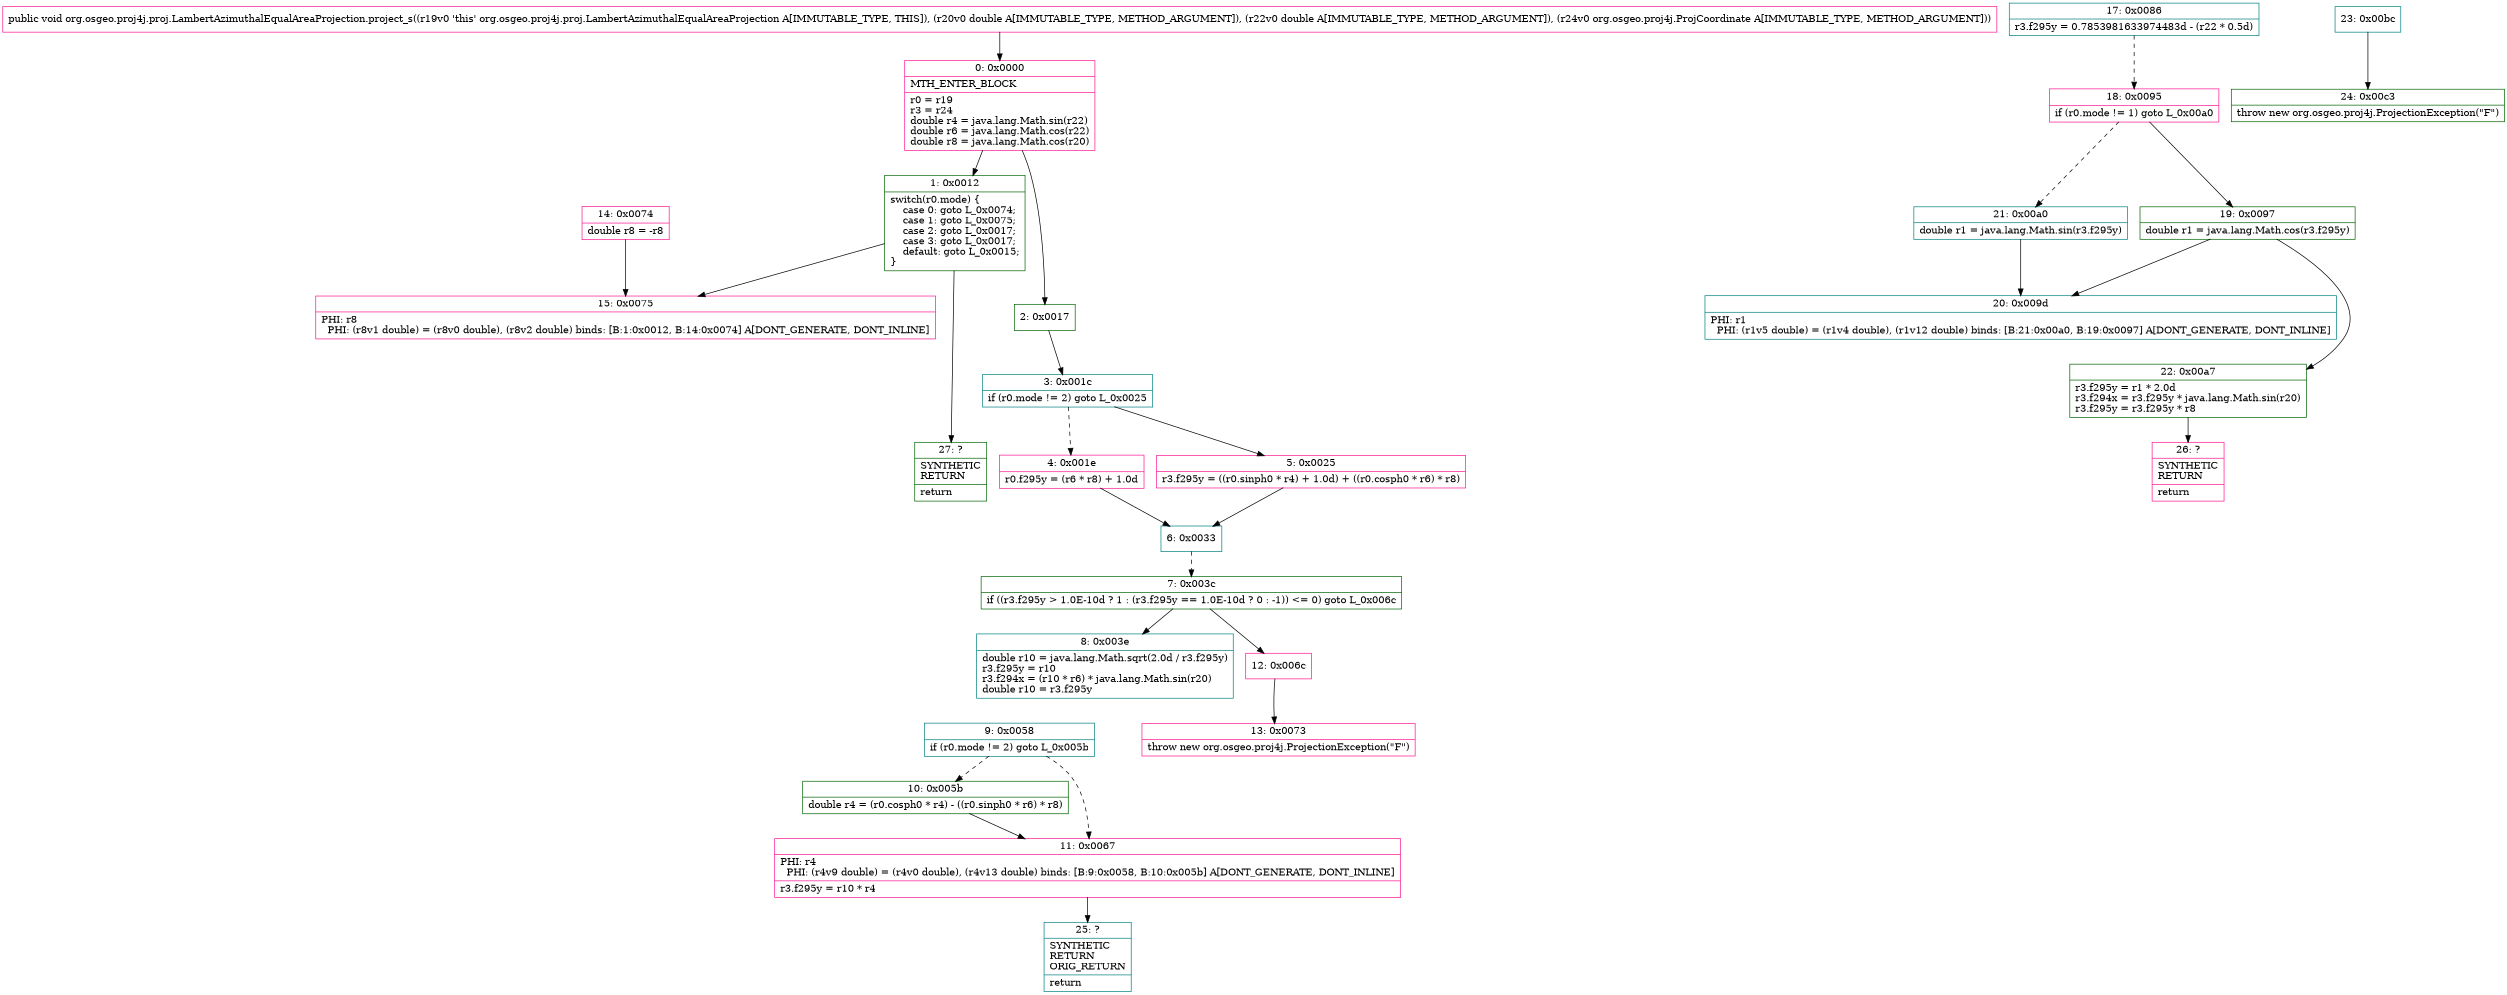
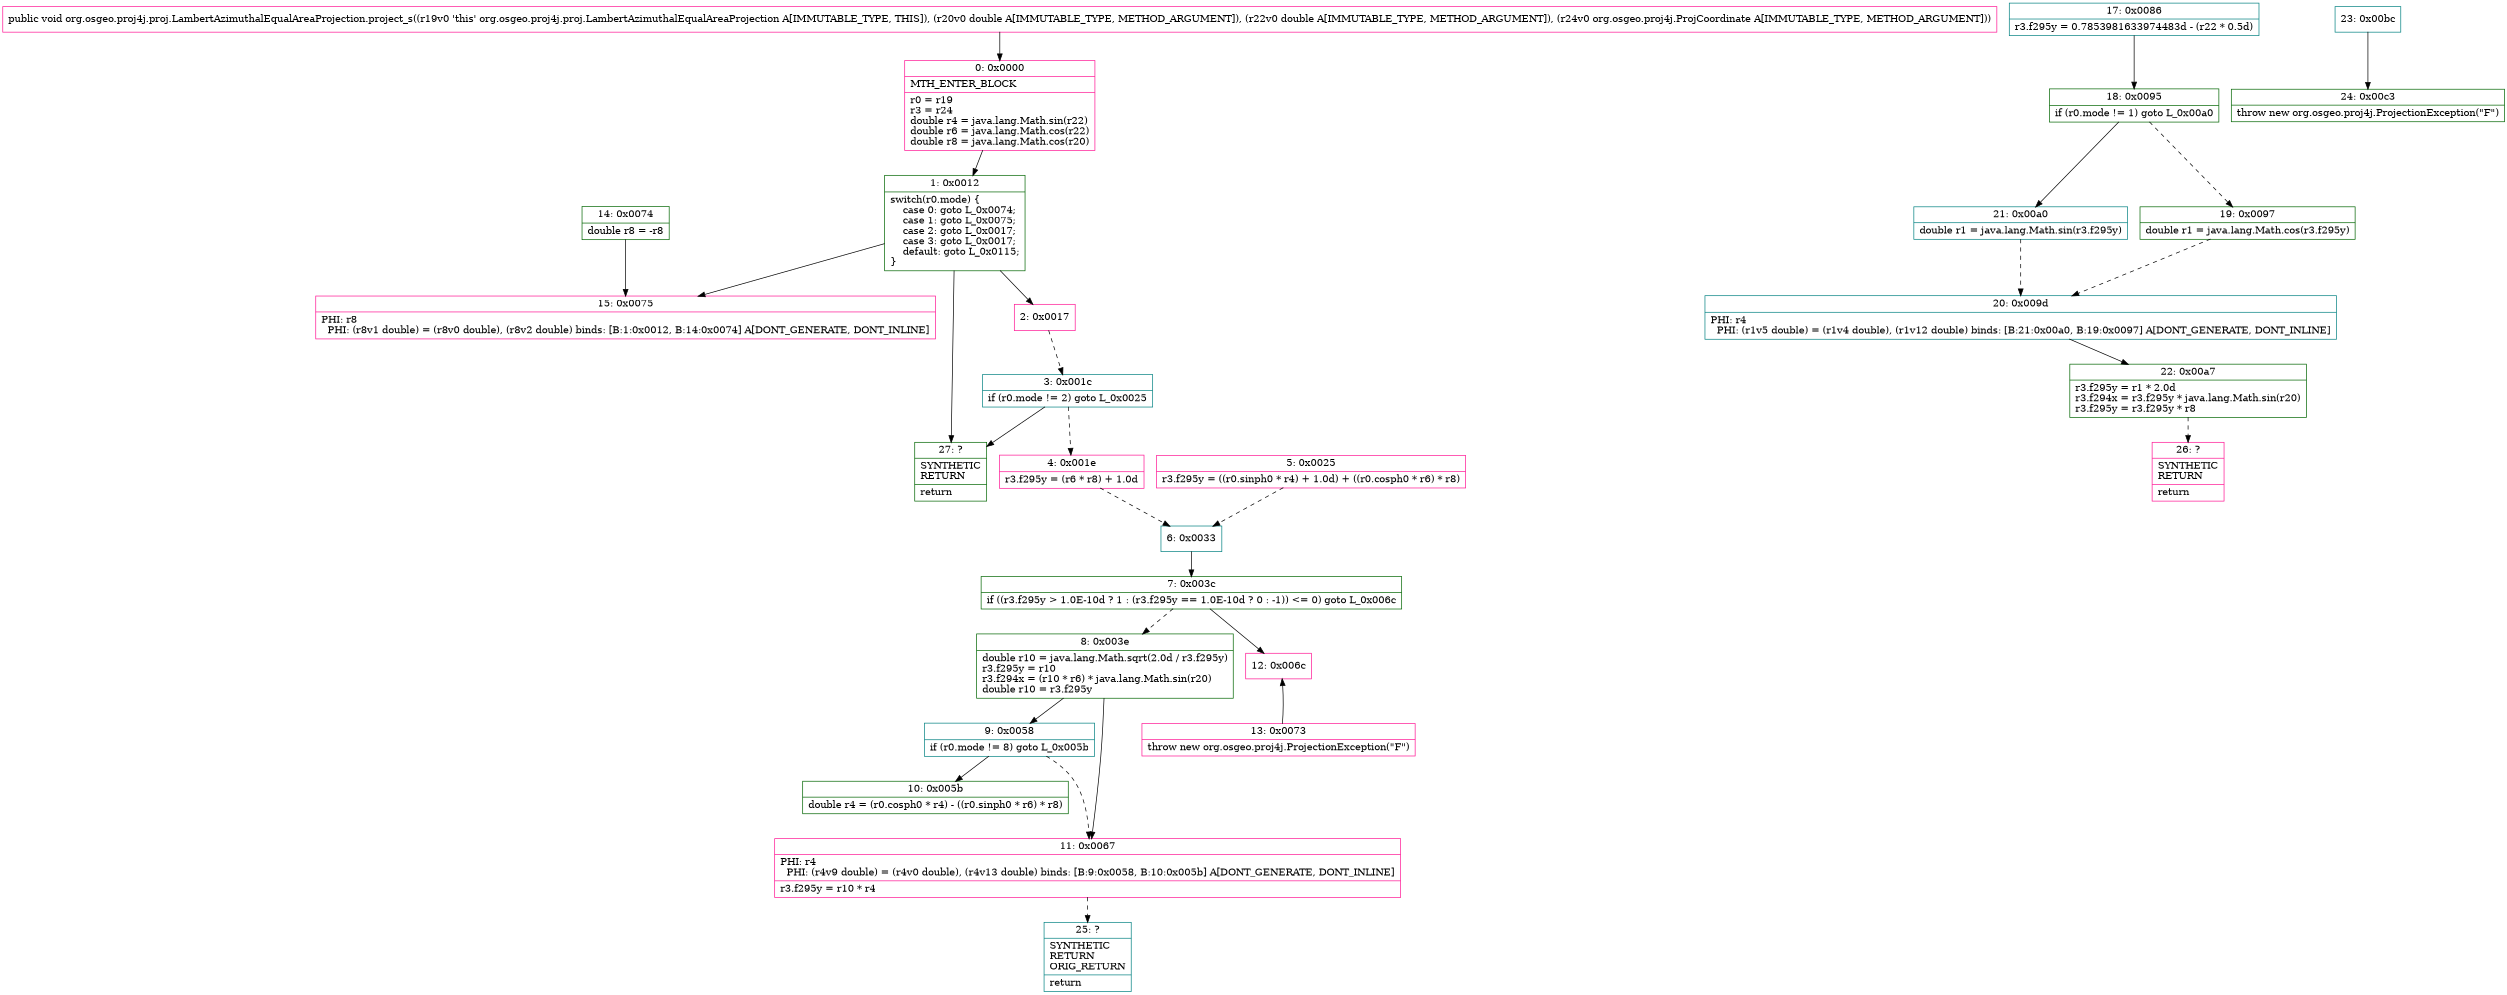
(2134, 59) -> (2134, 59)
(2134, 105) -> (2134, 105)
(2080, 162) -> (2080, 162)
(2189, 162) -> (2189, 162)
(626, 223) -> (626, 223)
(1040, 223) -> (1014, 285)
(955, 252) -> (955, 252)
(2021, 264) -> (2021, 264)
(2144, 266) -> (2144, 266)
(2343, 295) -> (2096, 350)
(1045, 317) -> (1045, 317)
(1730, 320) -> (1730, 320)
(1055, 349) -> (1055, 349)
(2188, 426) -> (2188, 426)
(1186, 430) -> (1019, 425)
(1072, 480) -> (1072, 480)
(1132, 505) -> (1132, 505)
(1251, 505) -> (1251, 505)
(1191, 561) -> (1191, 561)
(1161, 619) -> (1161, 619)
(1105, 666) -> (1105, 666)
(1274, 698) -> (1283, 705)
none -> (1050, 709)
(1009, 748) -> (1009, 748)
(975, 767) -> (975, 767)
(994, 825) -> (1100, 765)
(1088, 906) -> (1088, 906)
